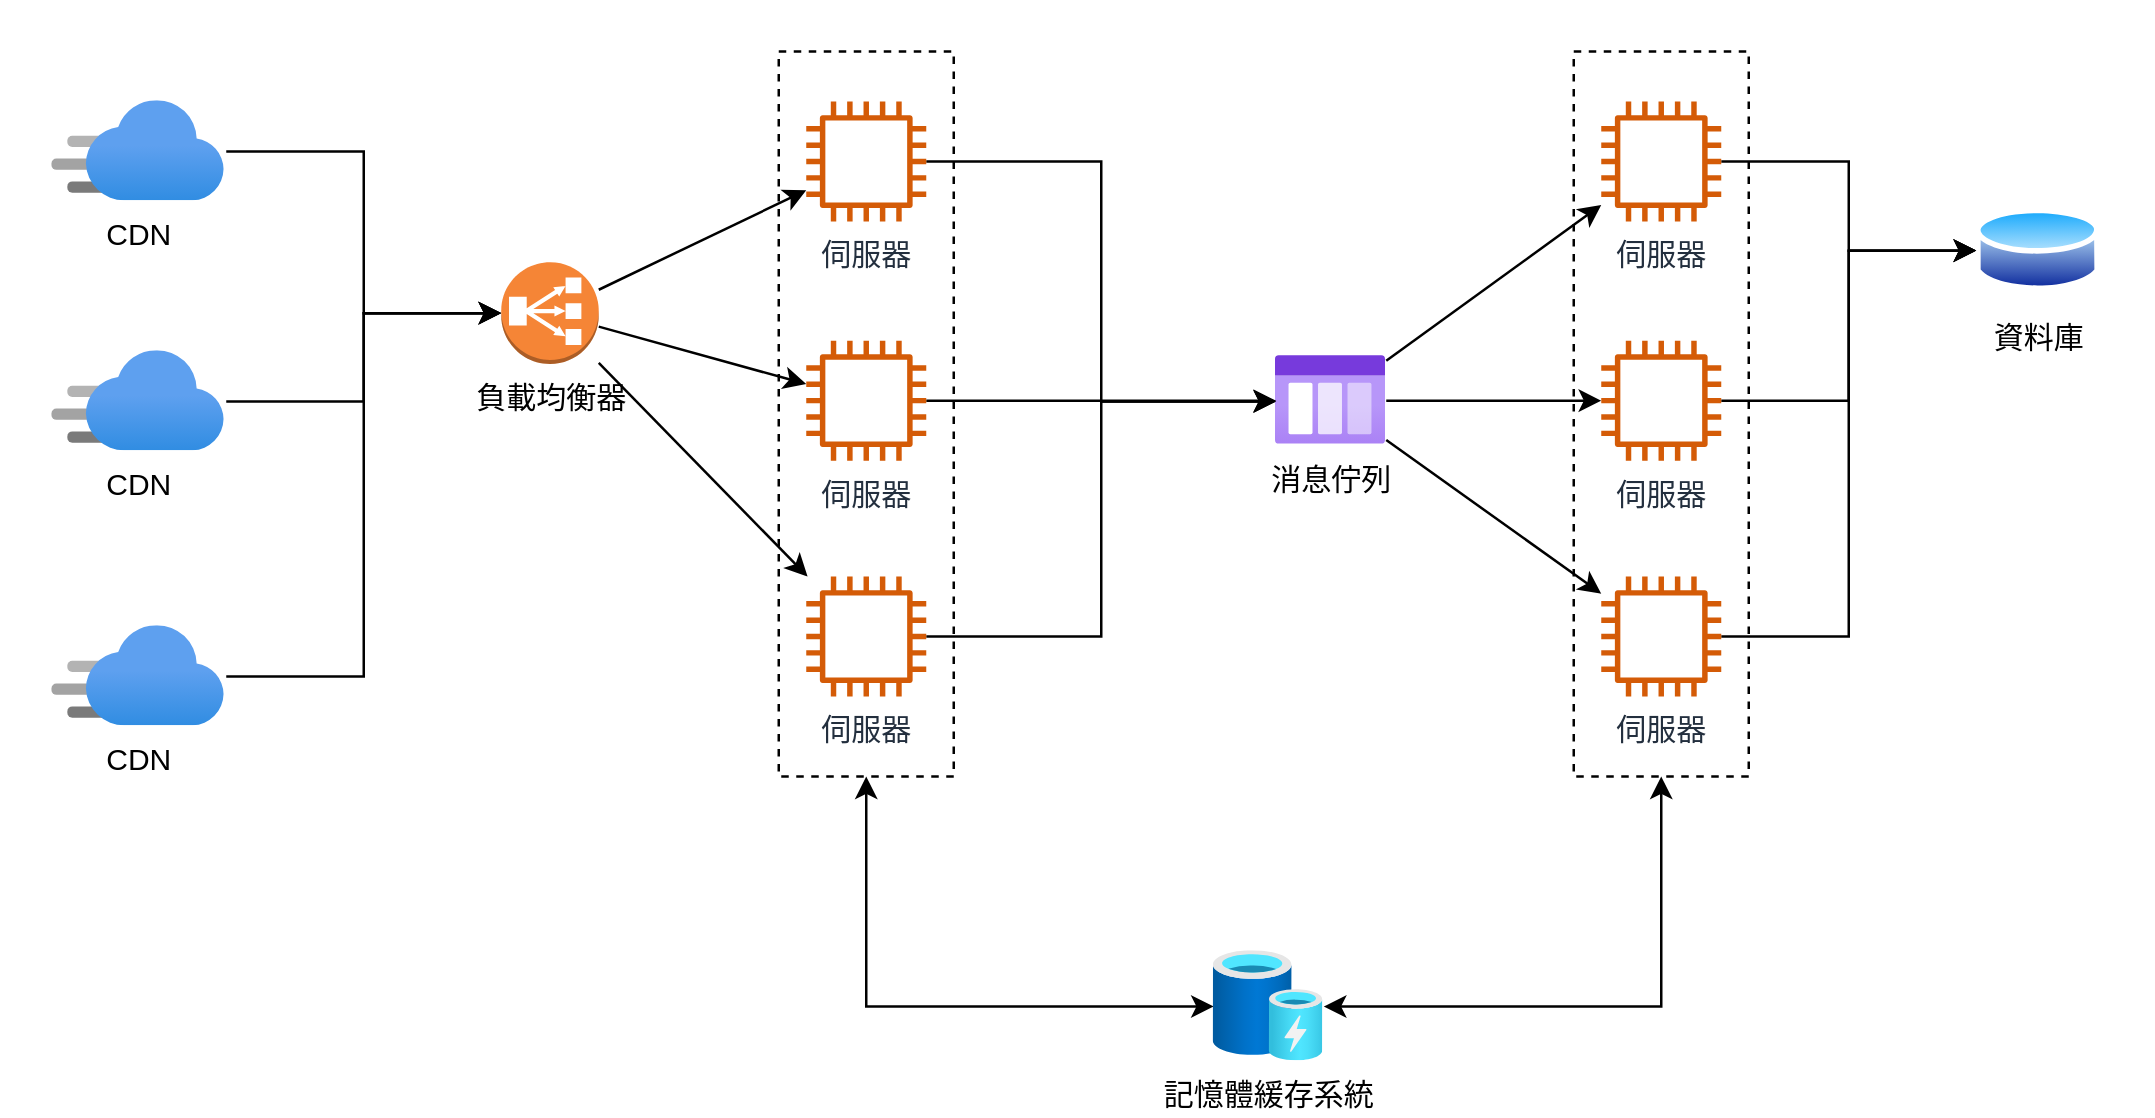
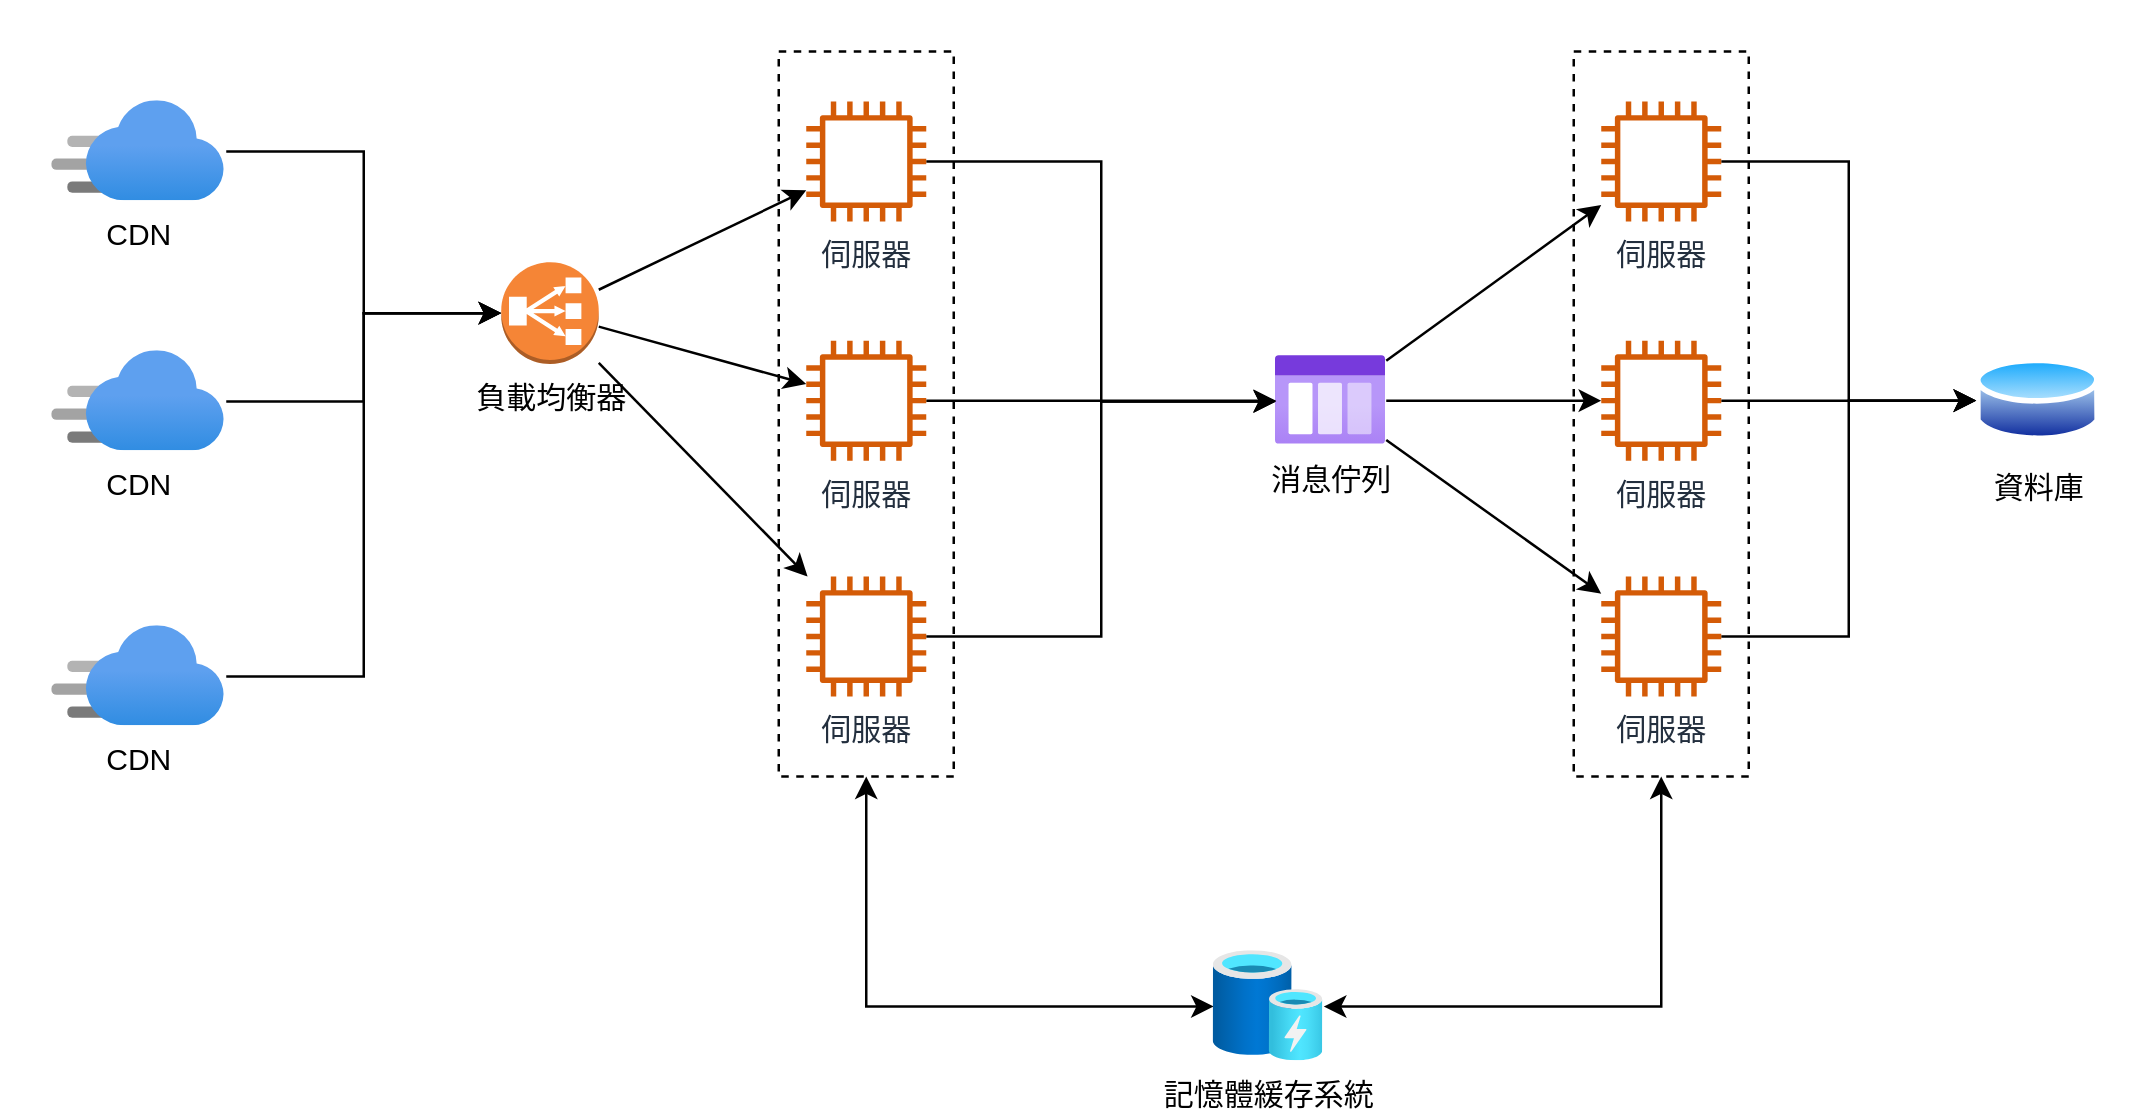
(2039, 250) -> (2039, 400)
